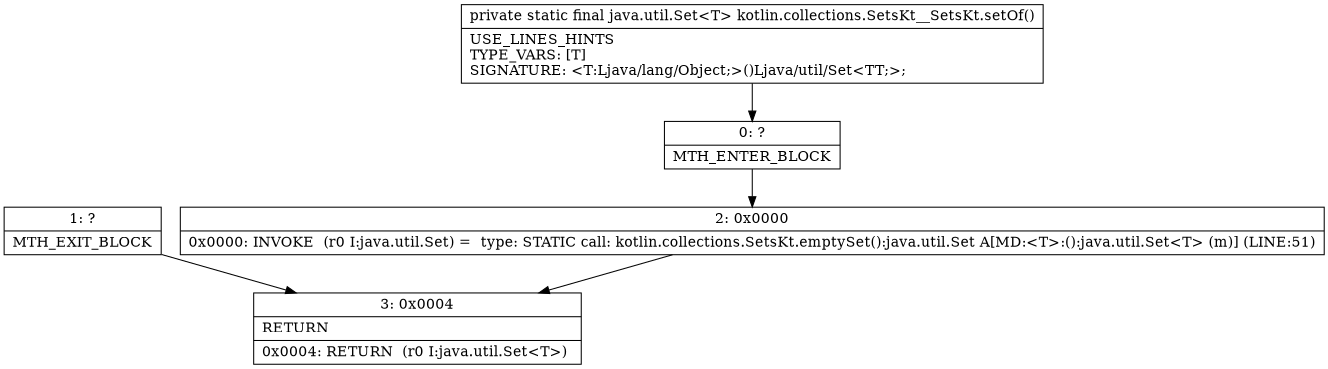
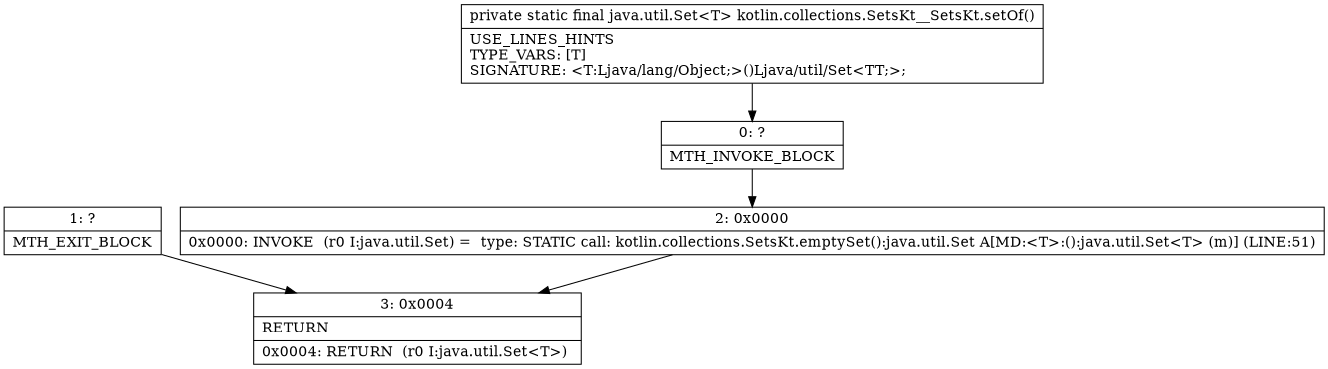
(752, 157) -> (752, 157)
